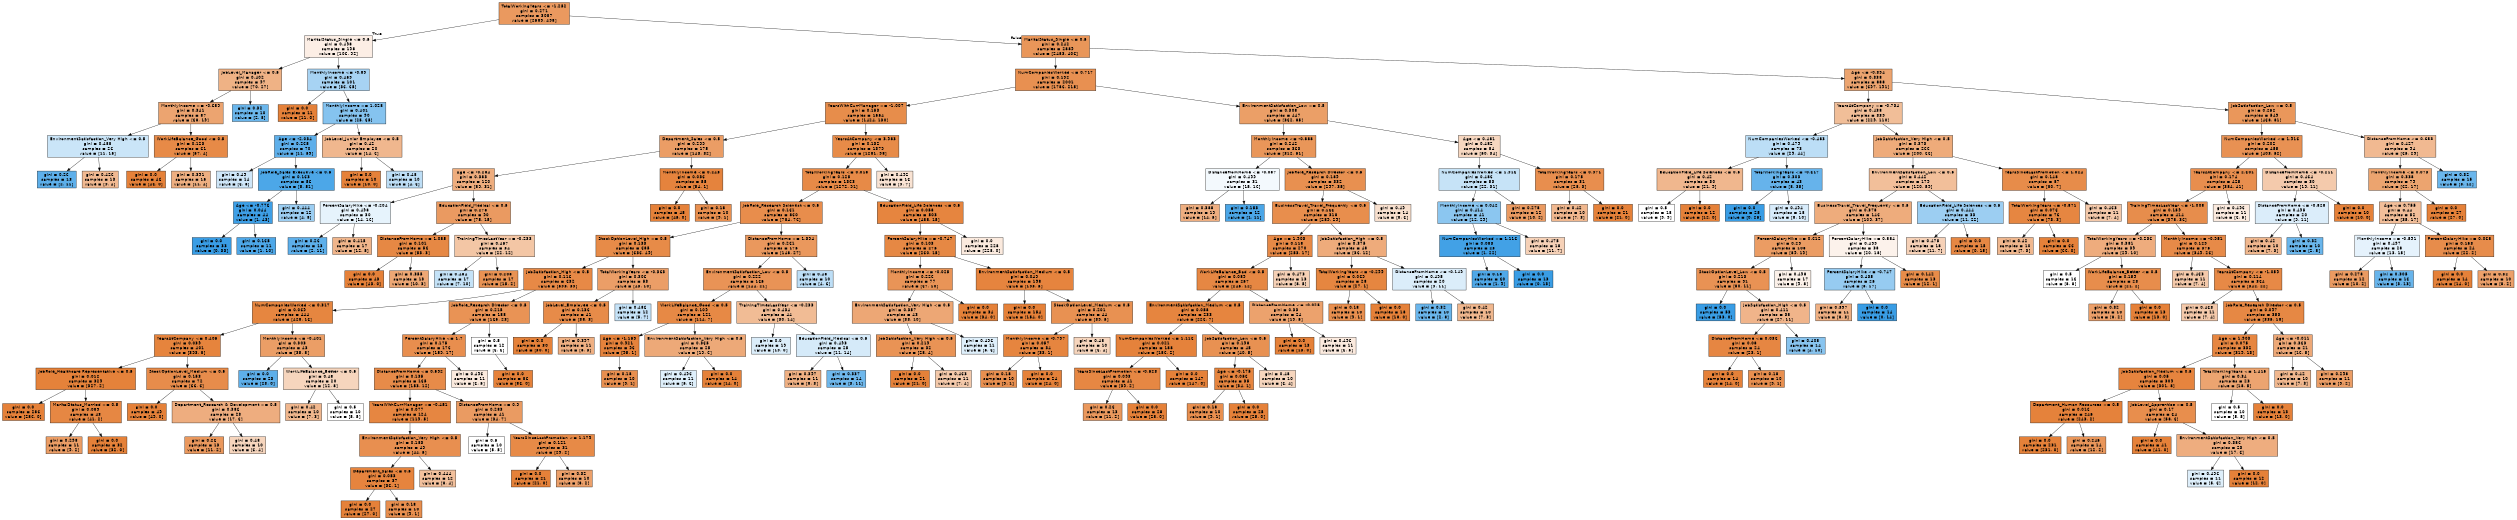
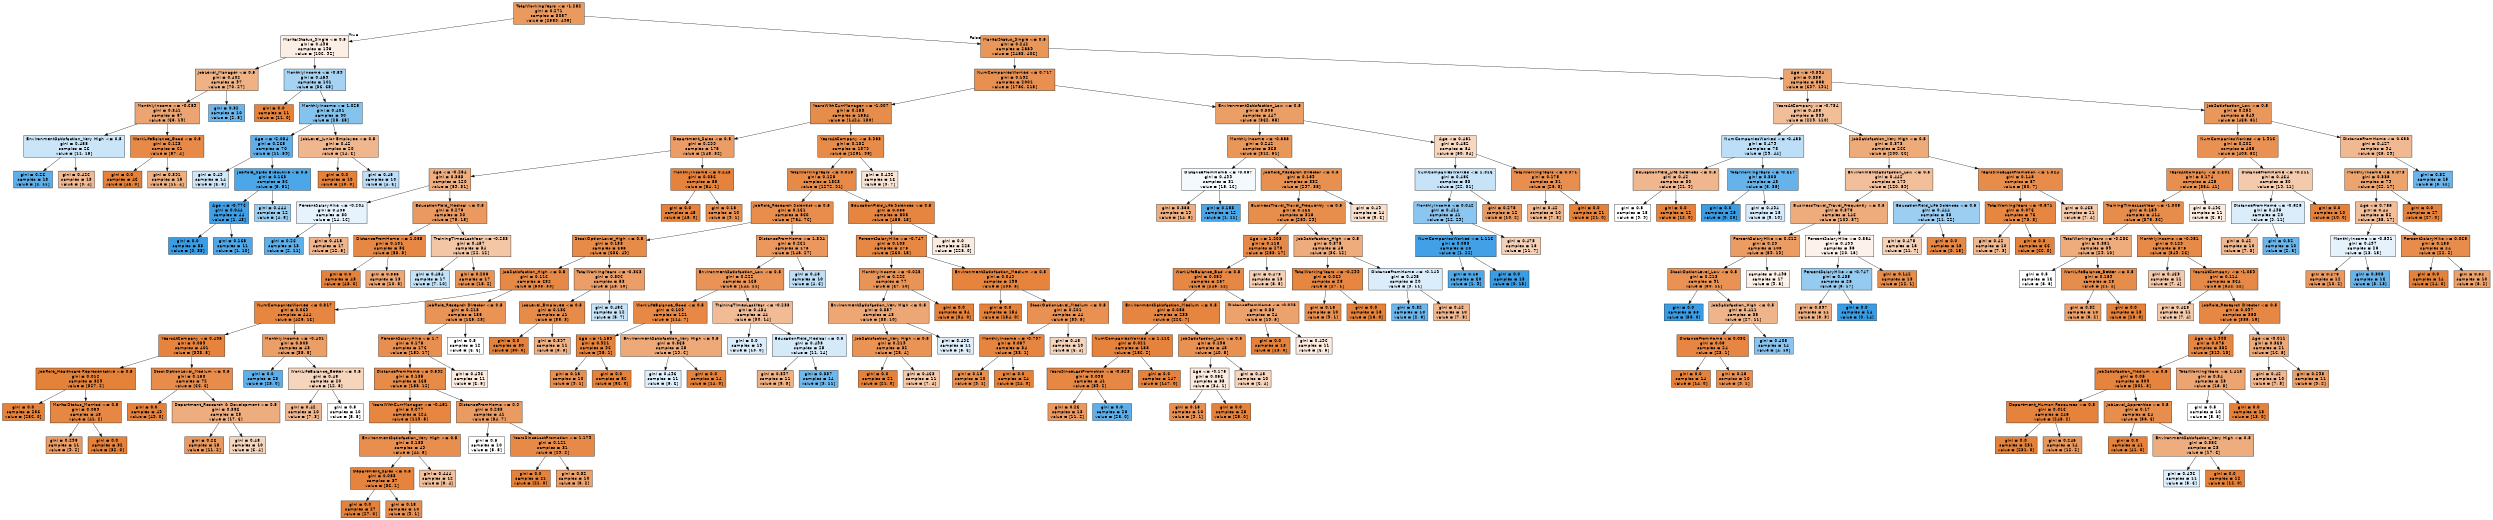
(1793, 279) -> (1768, 279)
(500, 361) -> (603, 362)
(1234, 379) -> (1210, 379)
(1147, 412) -> (1112, 412)
